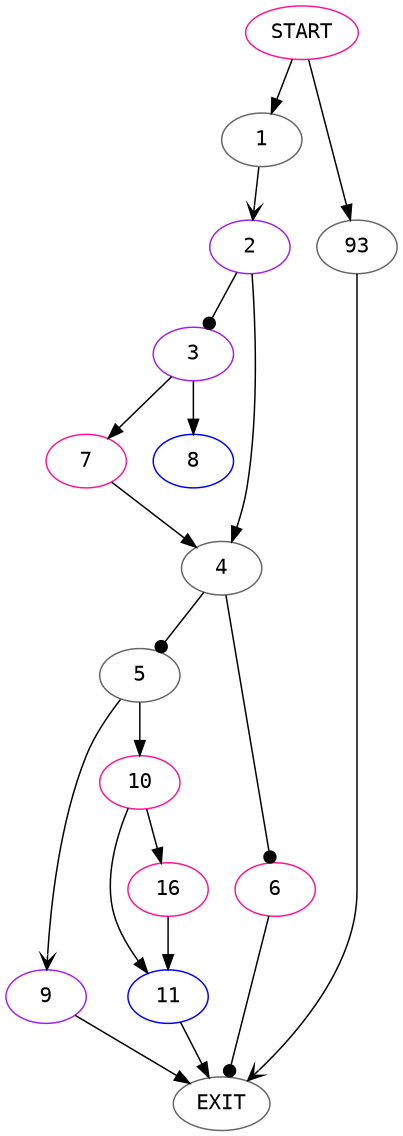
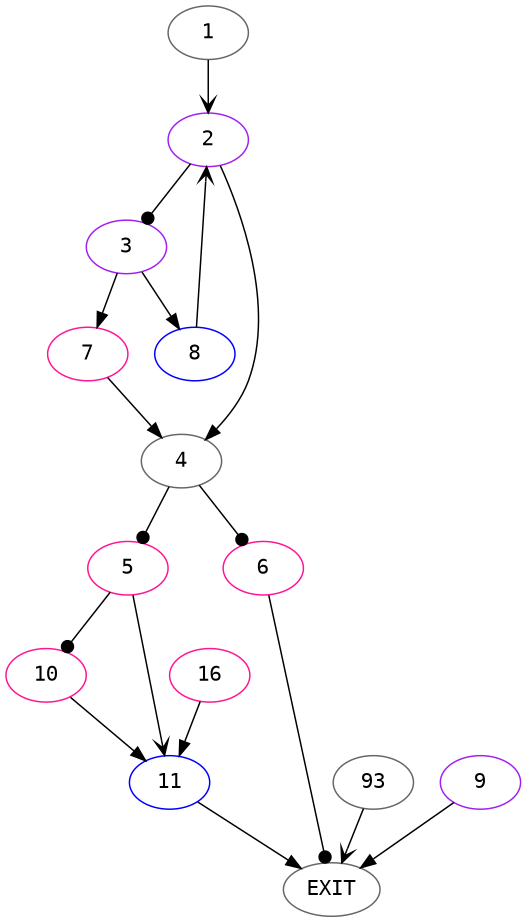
(302, 33) -> none
none -> (201, 254)
(140, 675) -> (128, 568)
(140, 722) -> (91, 617)
(66, 821) -> (147, 668)
(152, 829) -> none
